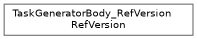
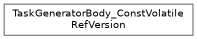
(99, 20) -> (99, 20)
